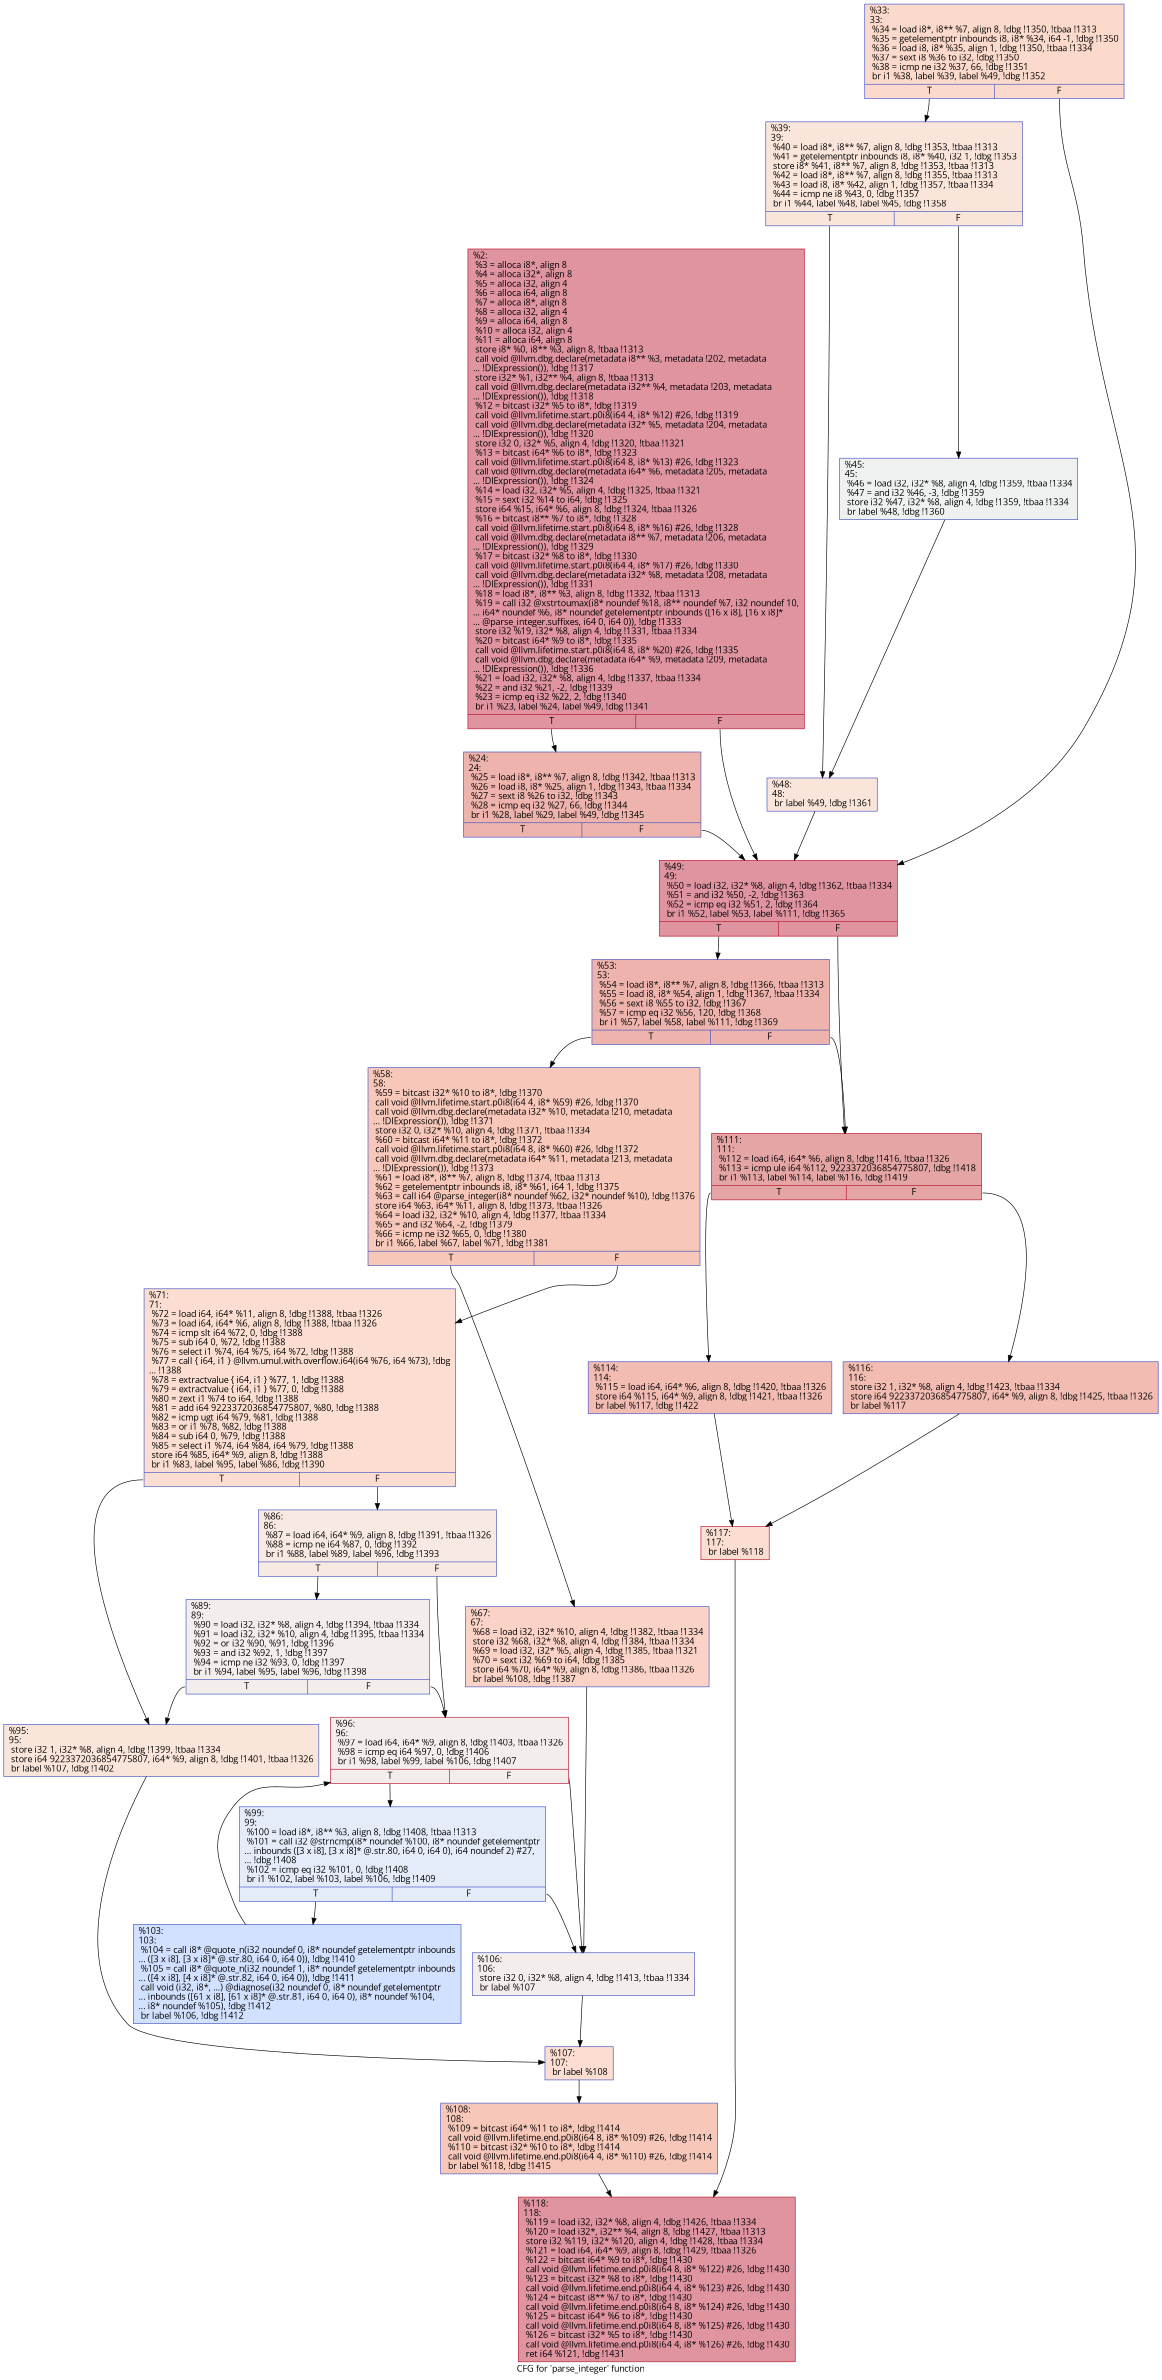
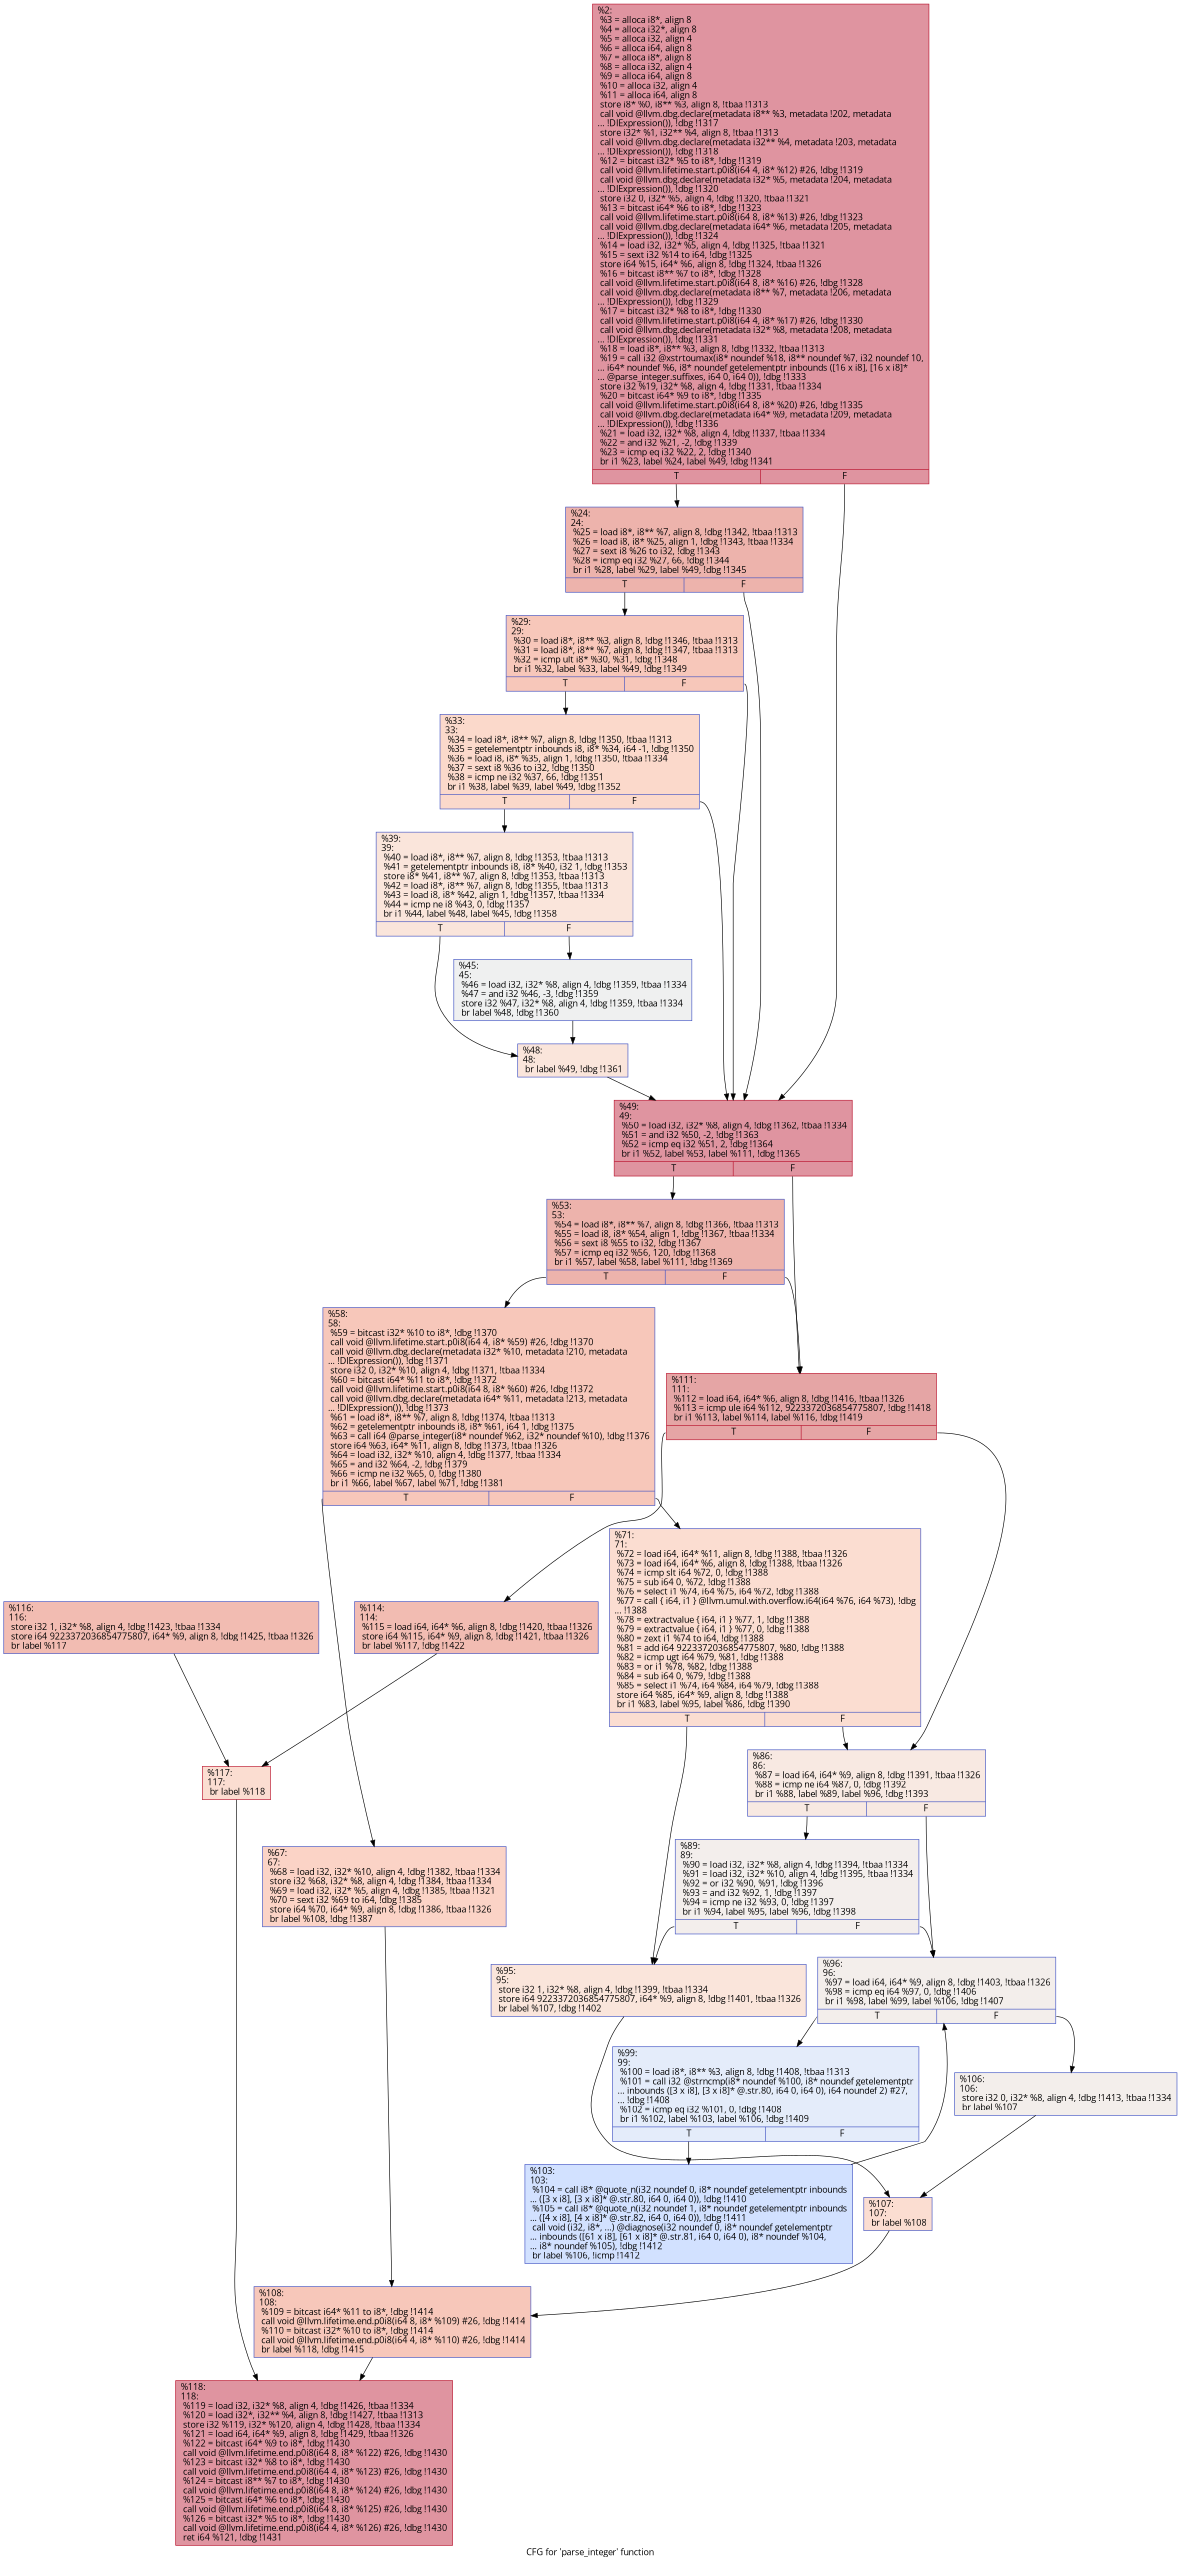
none -> (625, 653)
(1026, 1263) -> (990, 1575)
(449, 1750) -> (937, 1990)
(585, 1817) -> (388, 2104)
(562, 1919) -> none
(191, 2016) -> (585, 2256)
